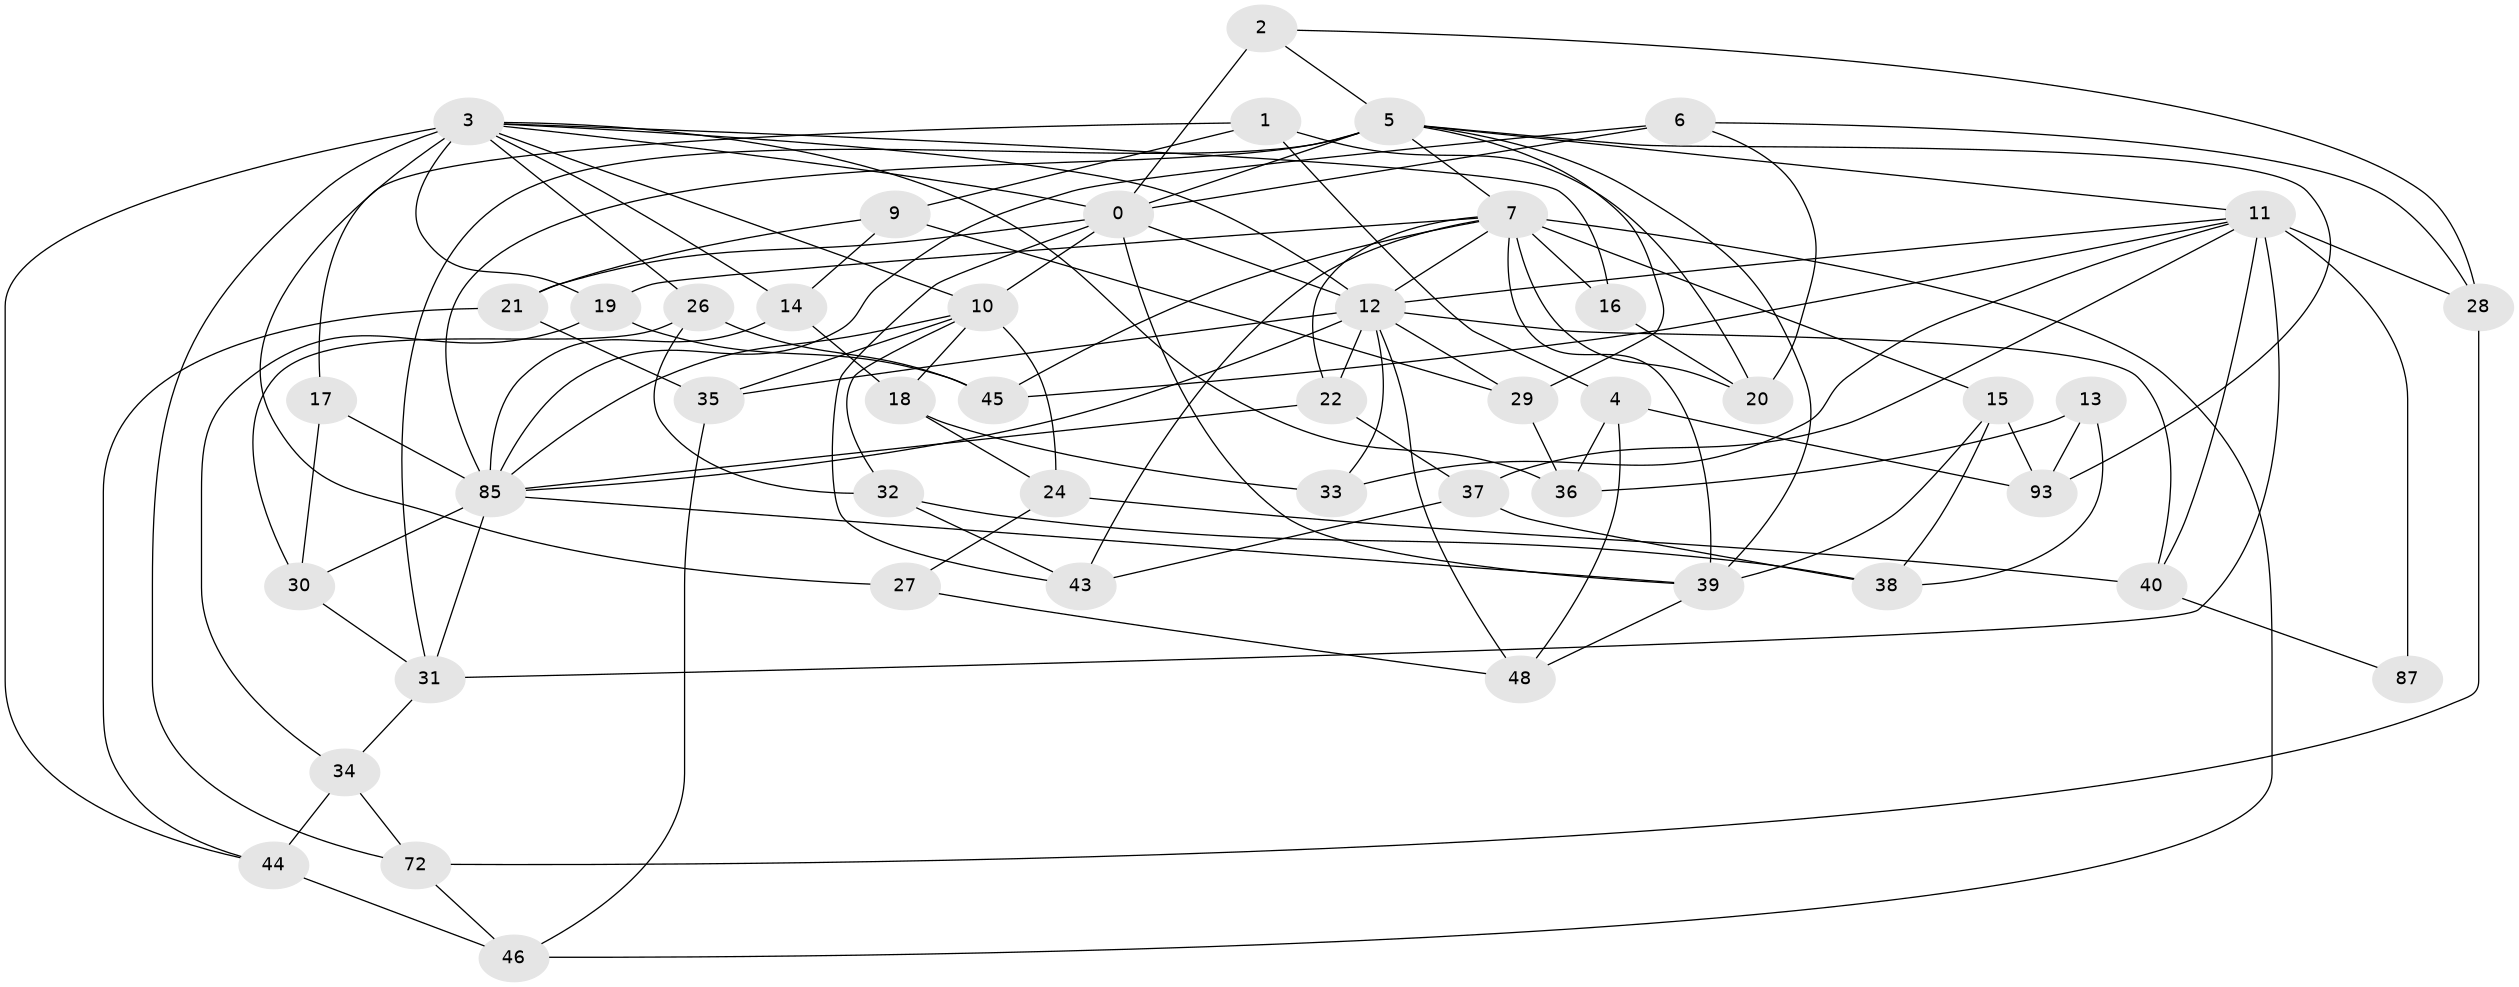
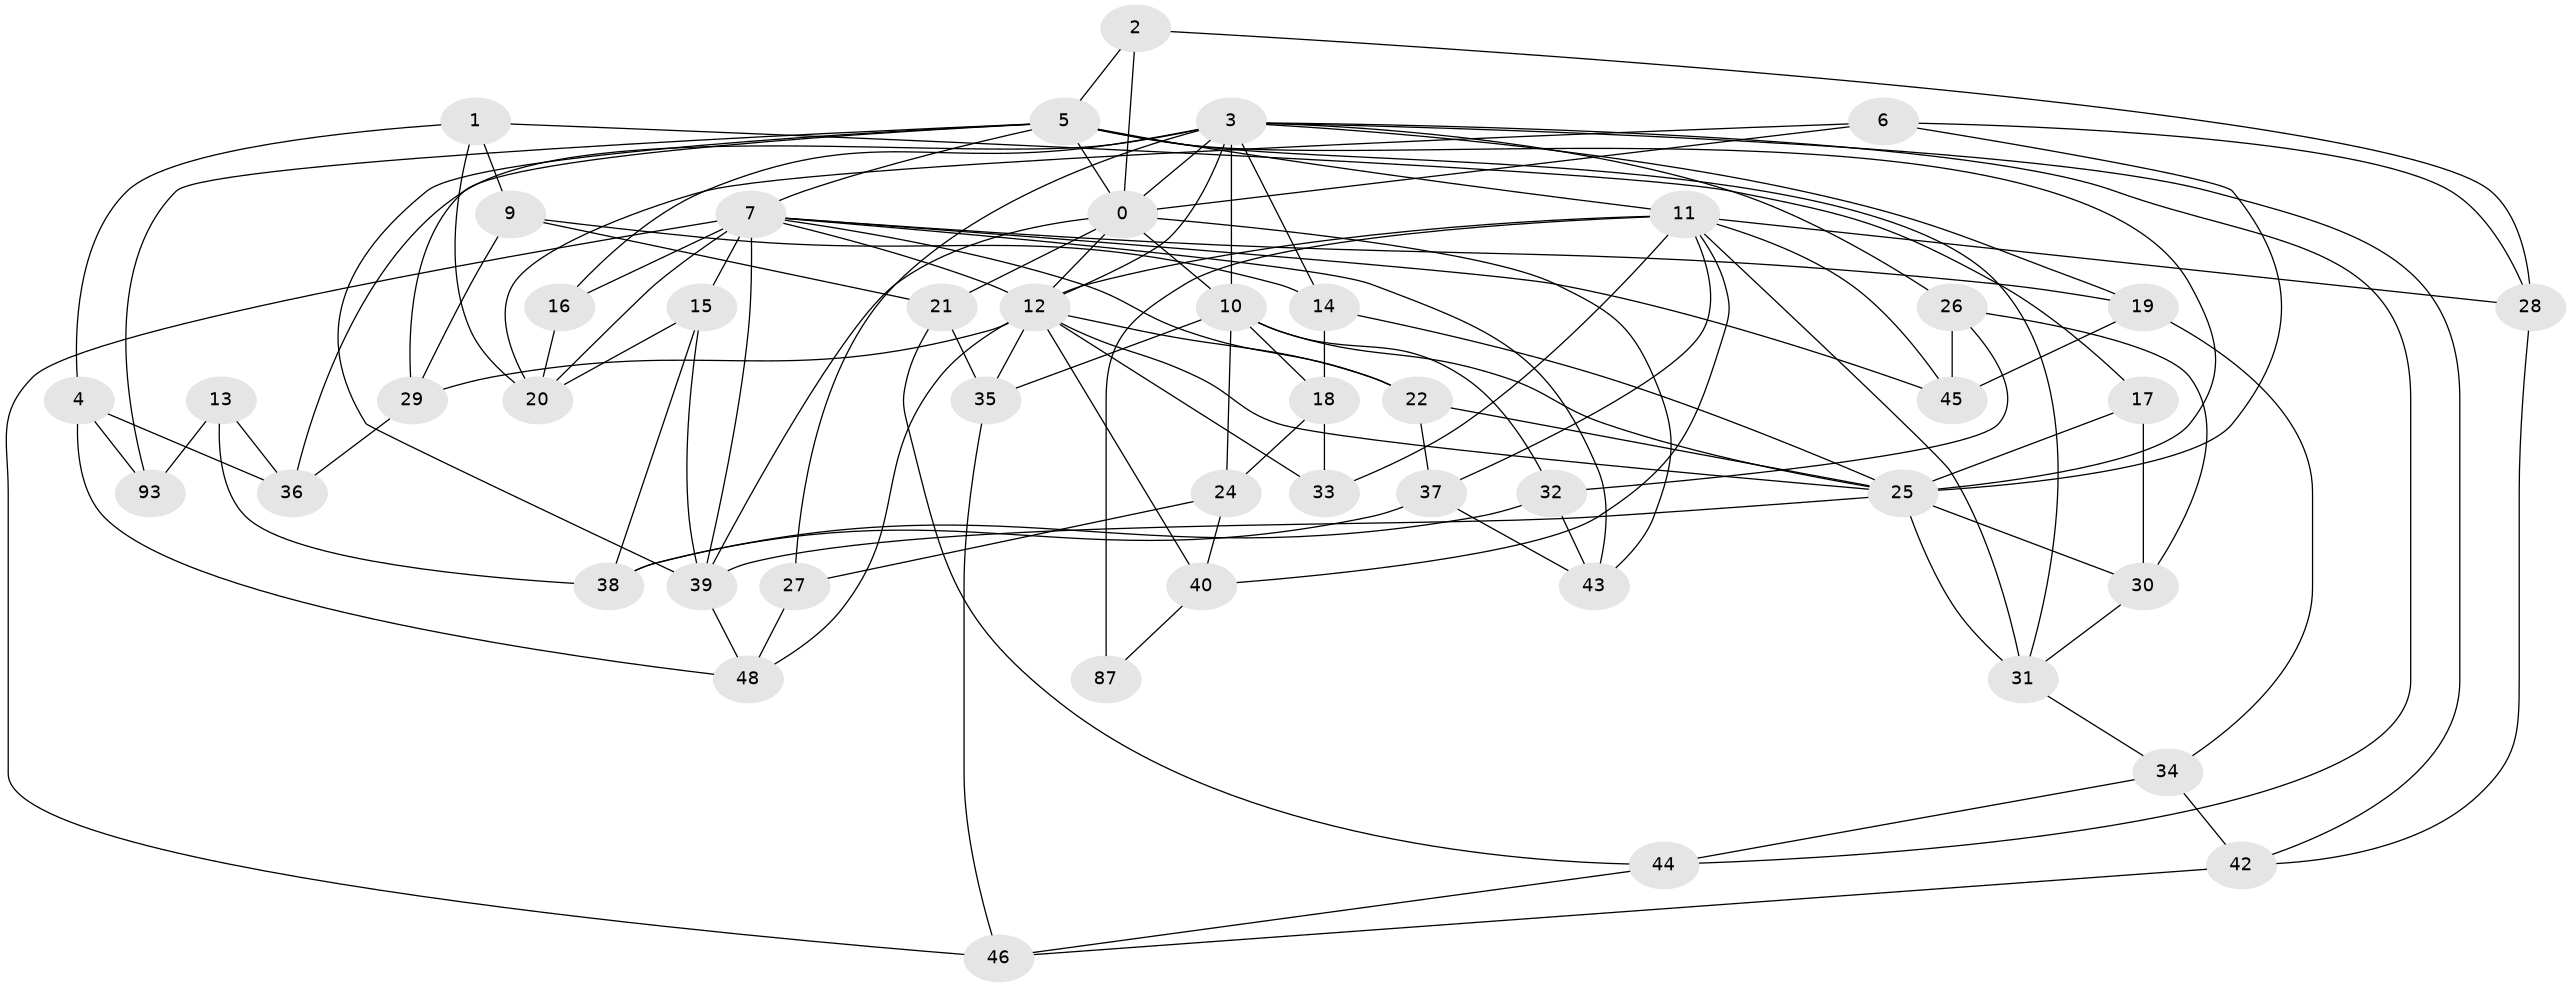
(2020, 447) -> (620, 354)
(491, 493) -> (1903, 493)
(416, 865) -> (2242, 865)
